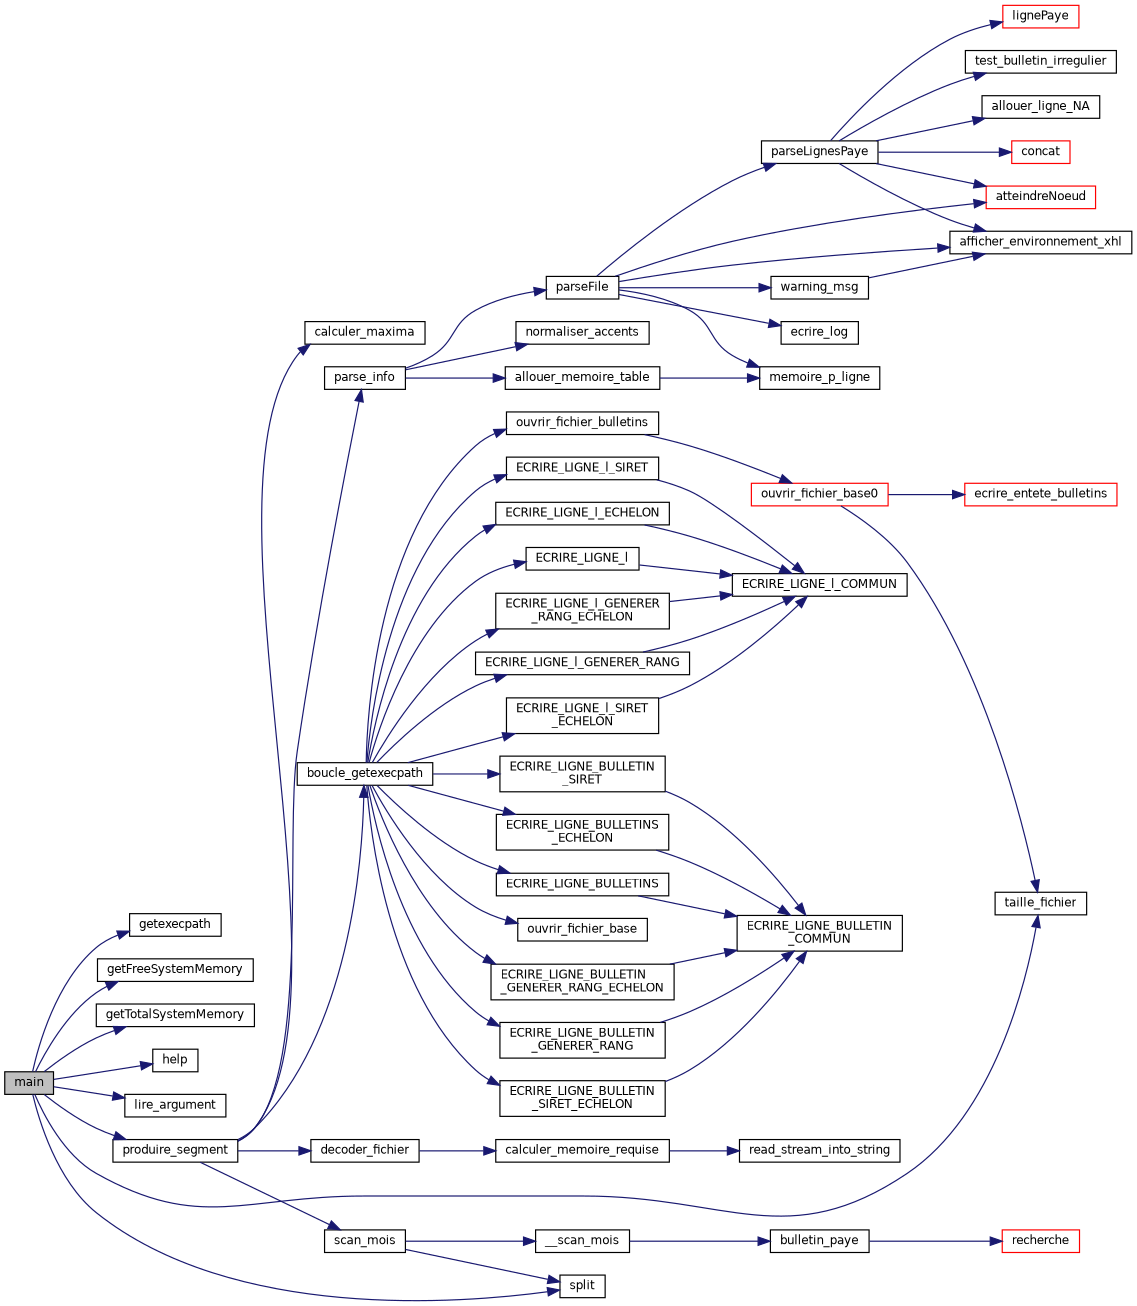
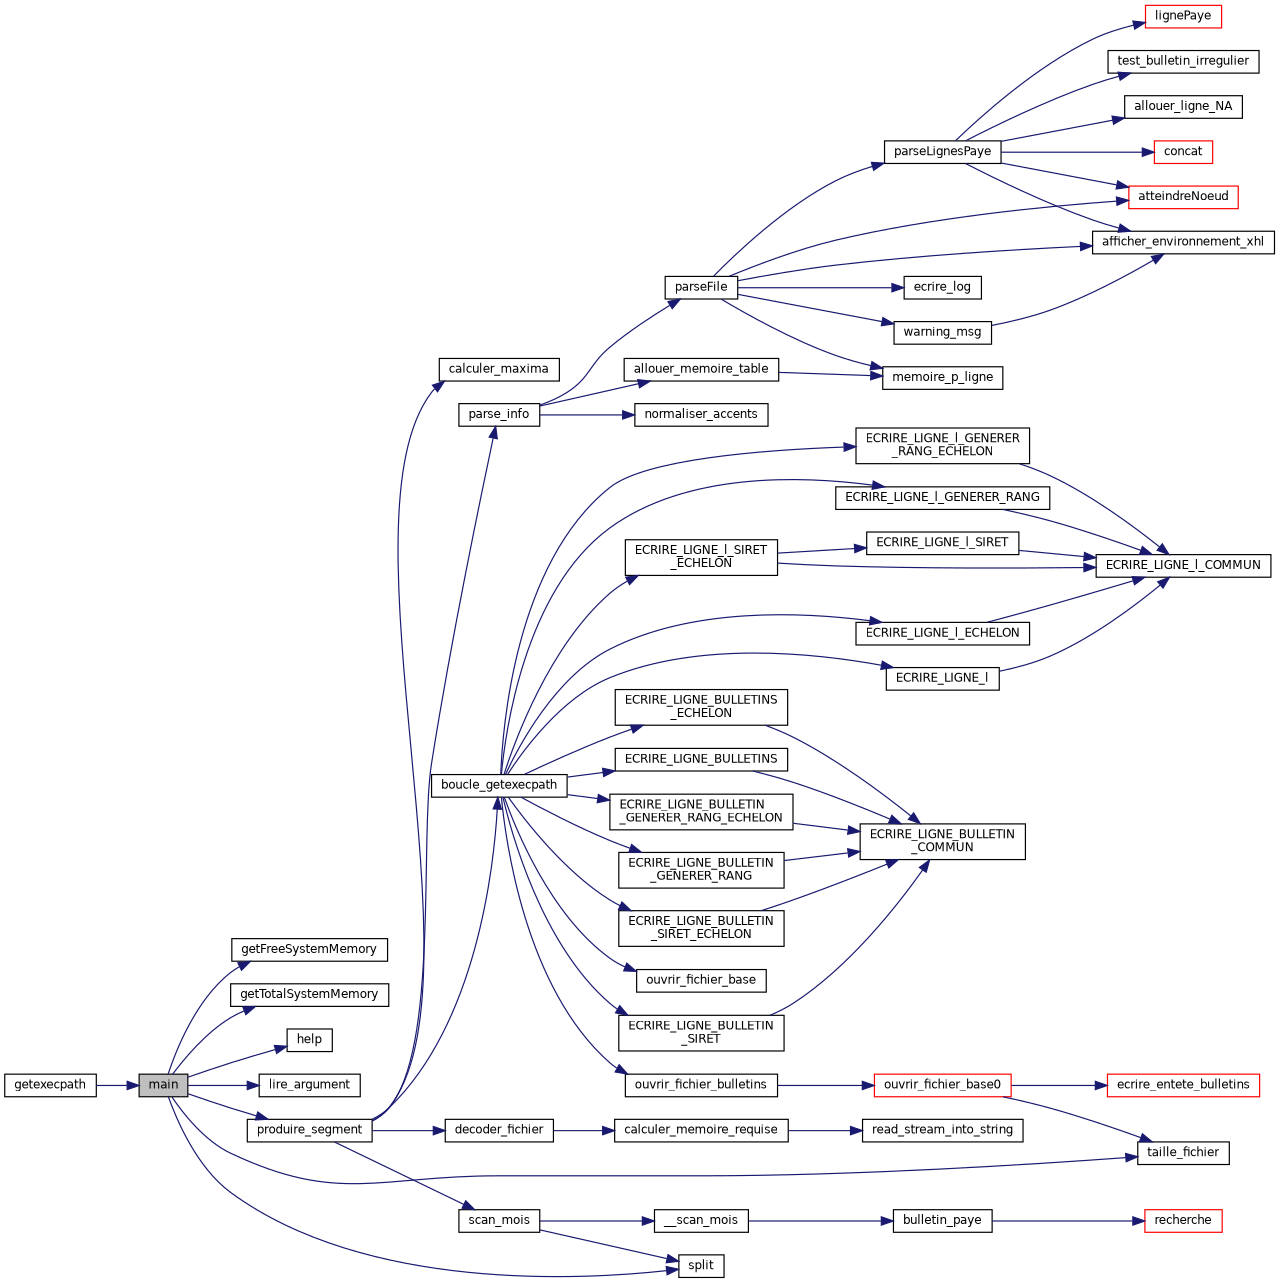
(401, 606) -> (816, 551)
(61, 993) -> (112, 1085)
